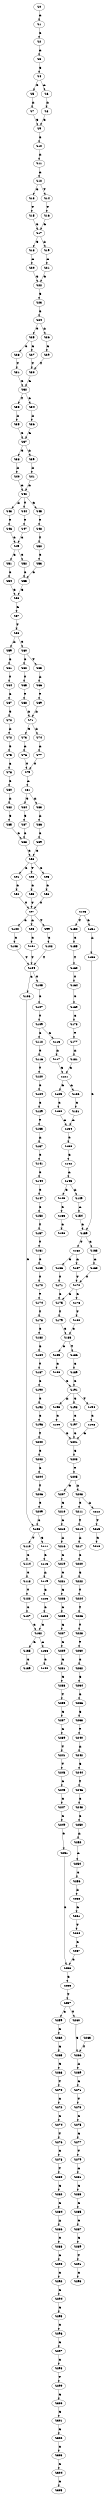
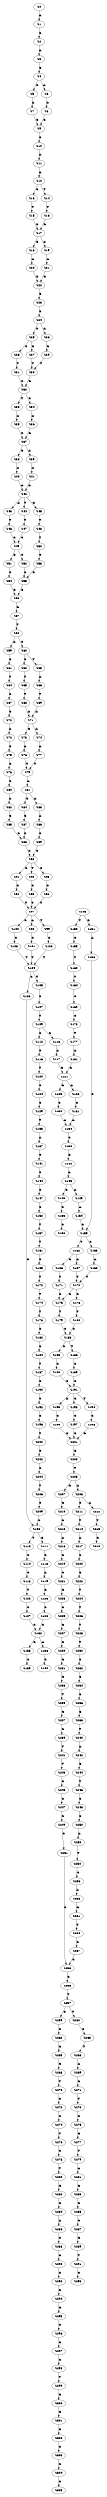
(78, 1853) -> (78, 1853)
(76, 2037) -> (81, 2028)
